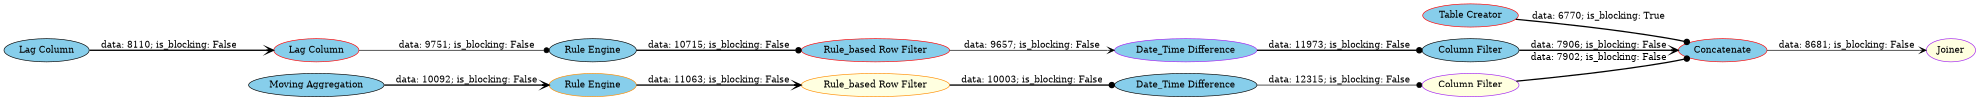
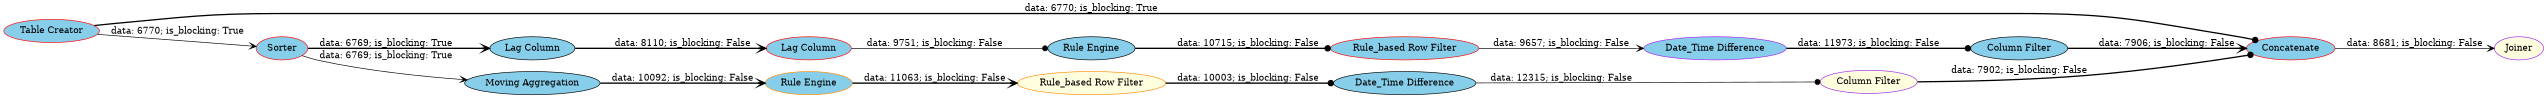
none -> (282, 48)
